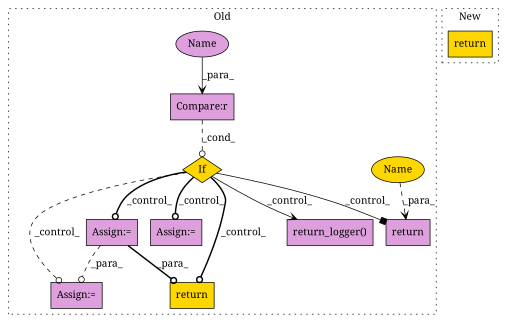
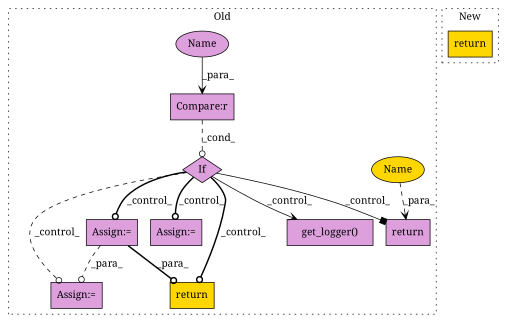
(202, 170) -> (202, 170)
(330, 233) -> (330, 233)
